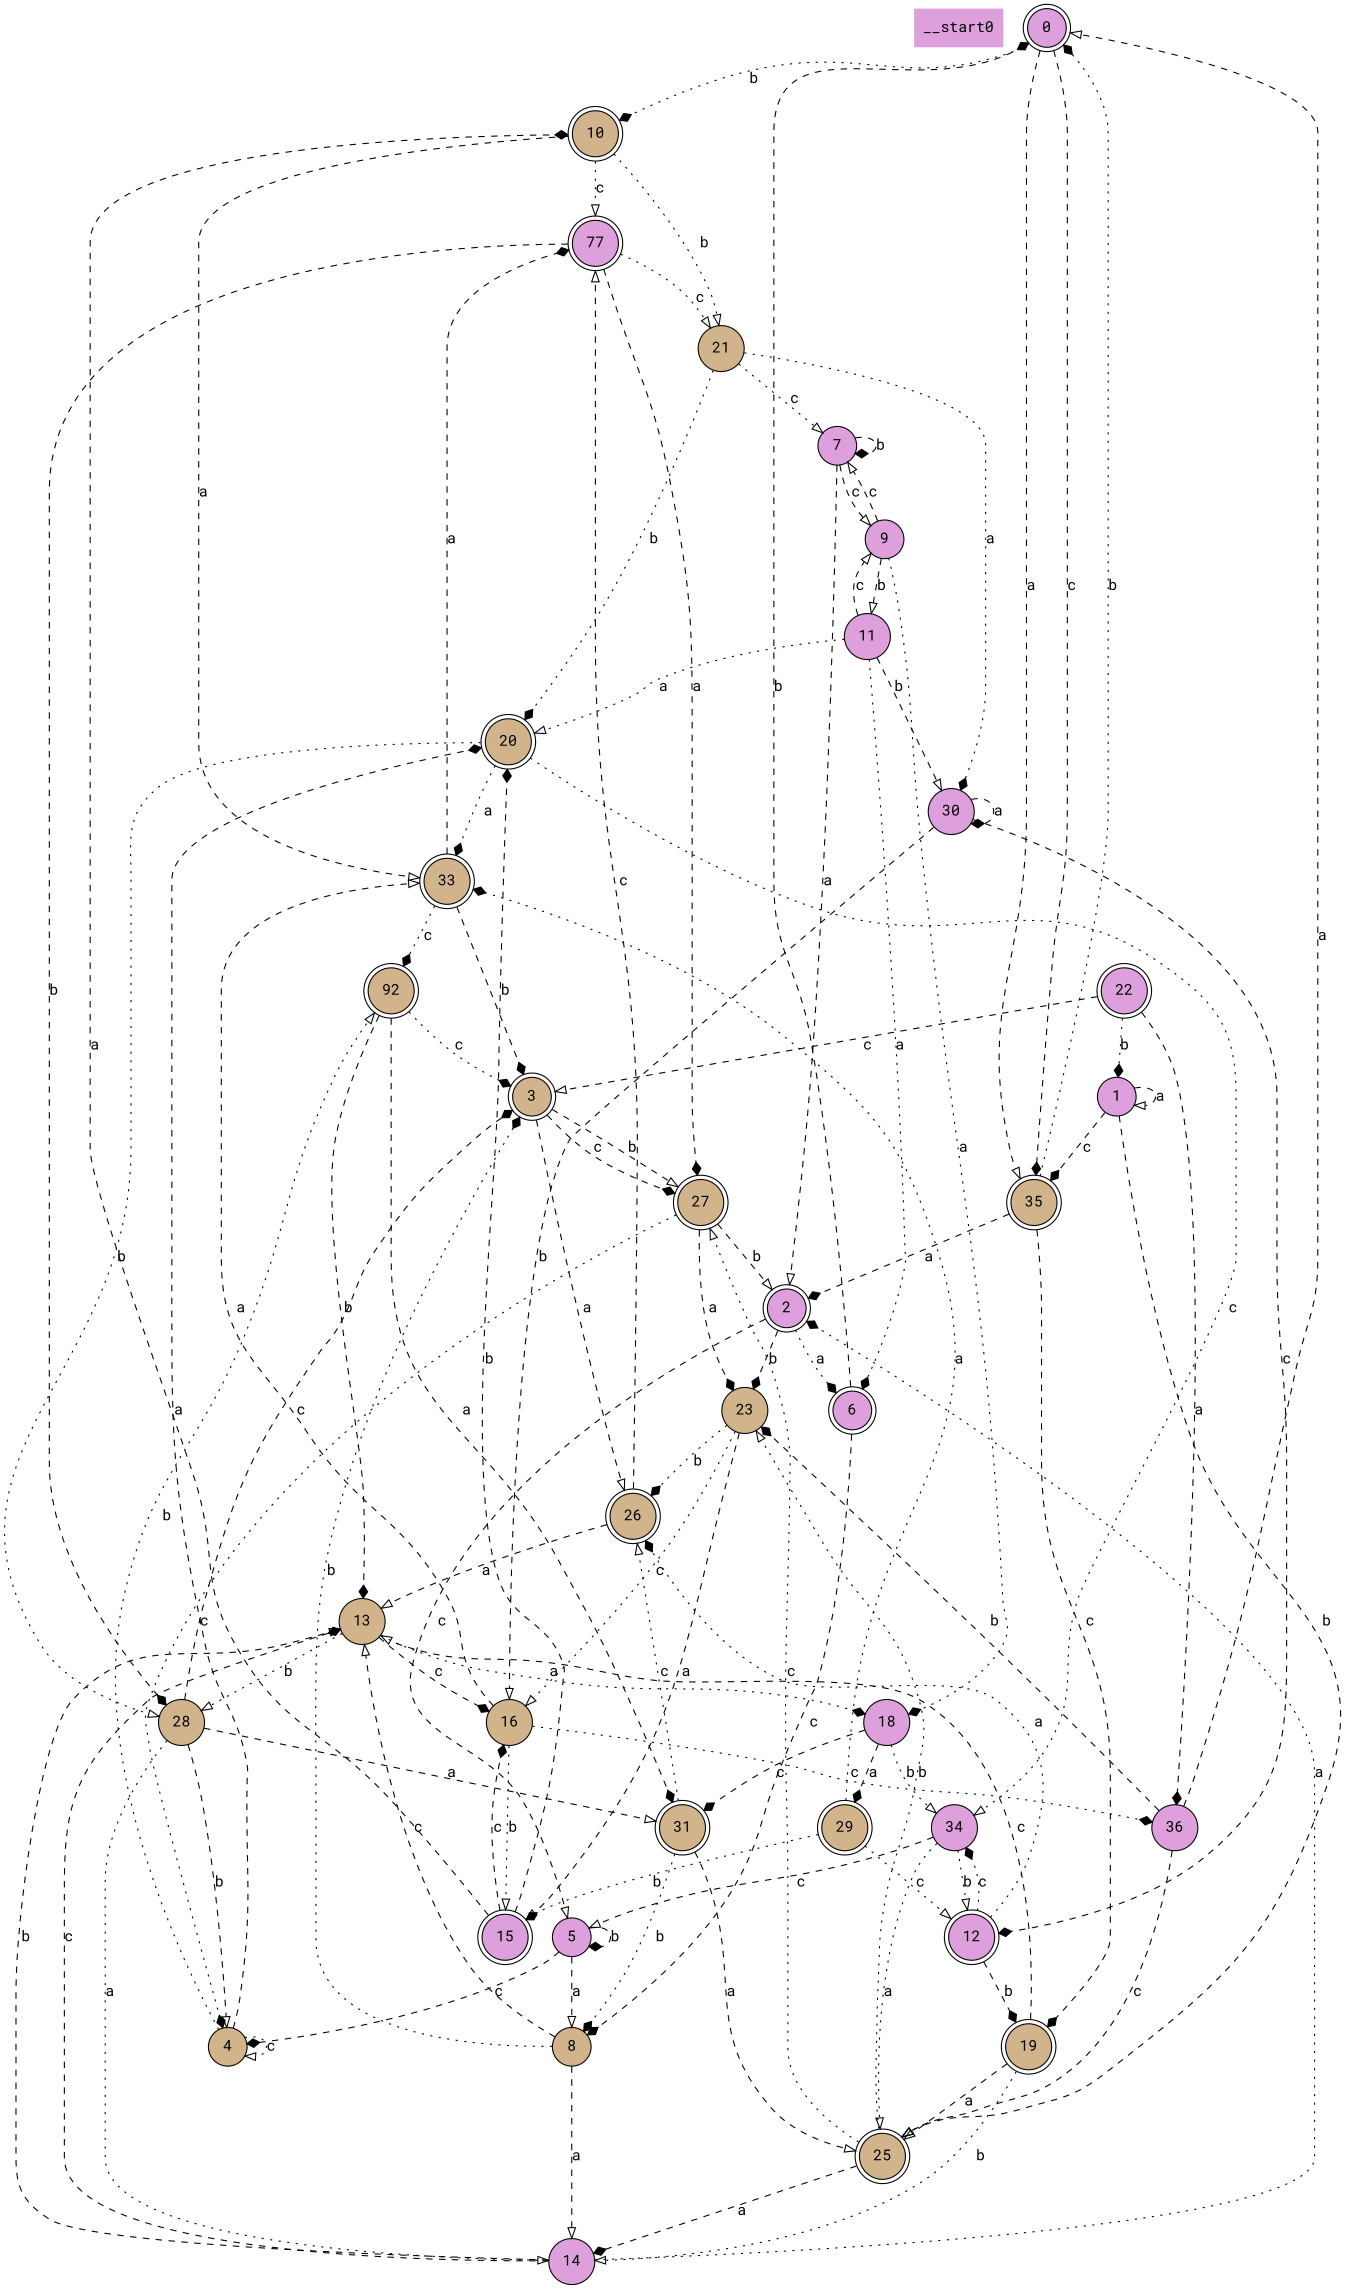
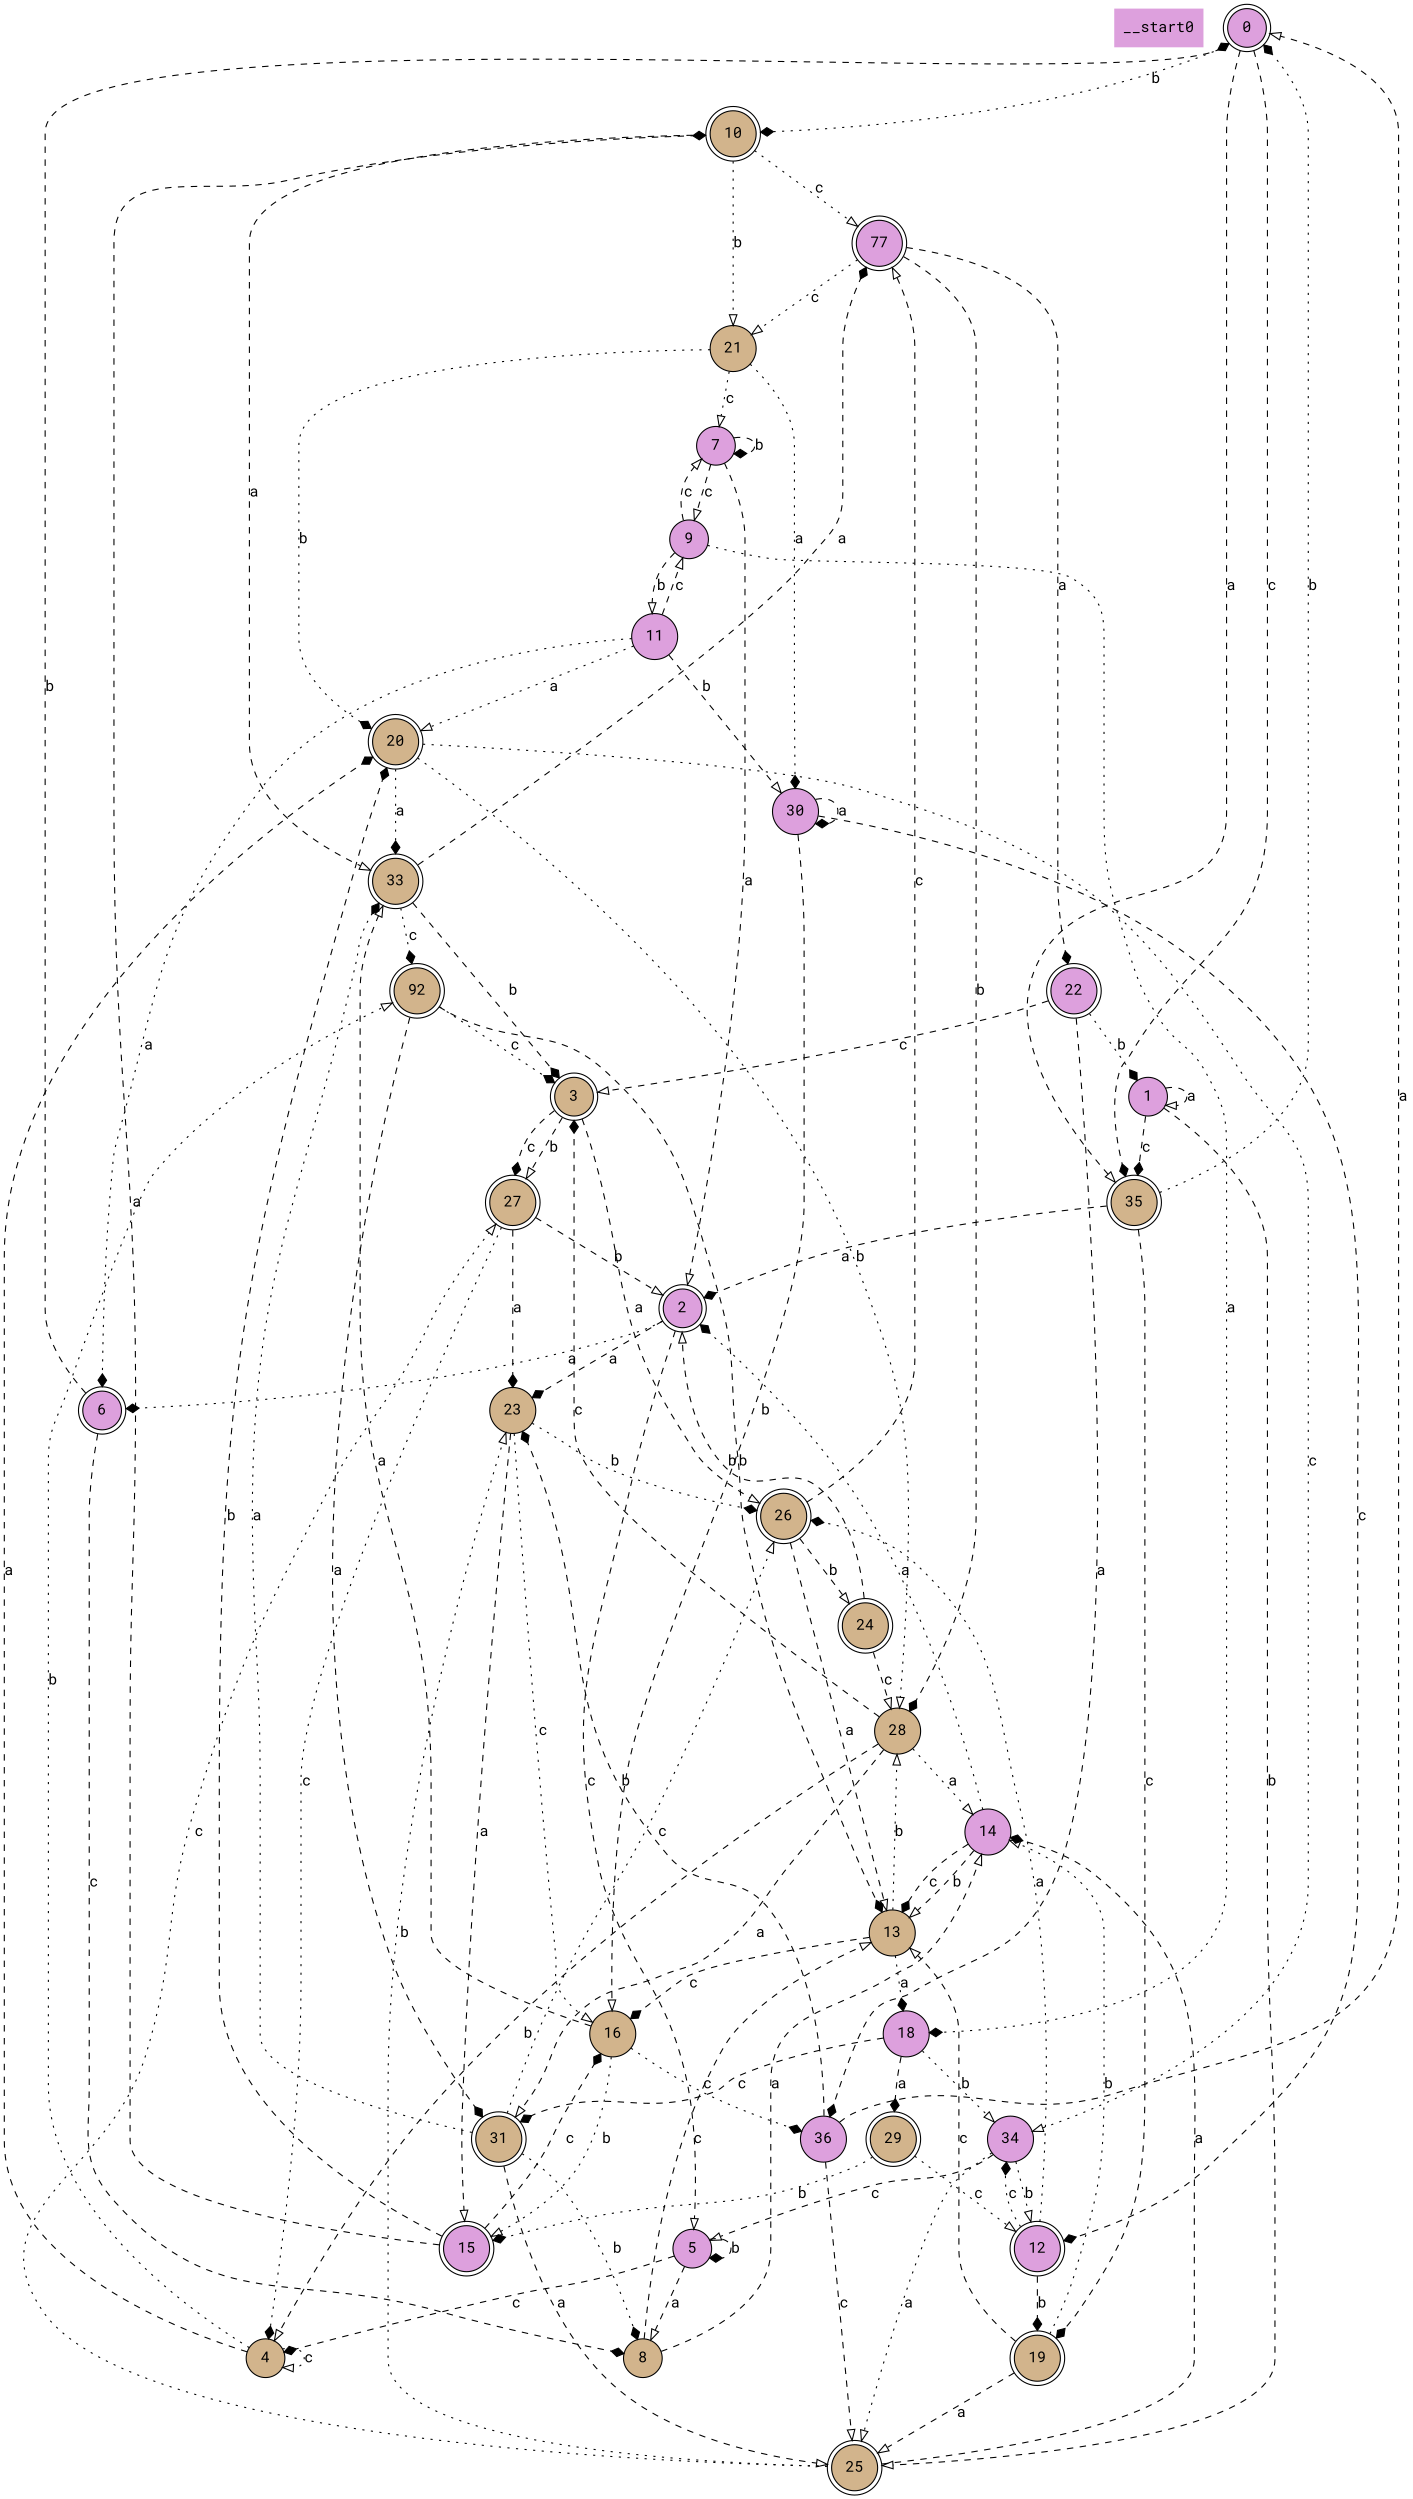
(692, 710) -> (1058, 551)
(932, 1235) -> (254, 1588)
(773, 1359) -> (613, 1359)
none -> (865, 1626)
(316, 1655) -> none
